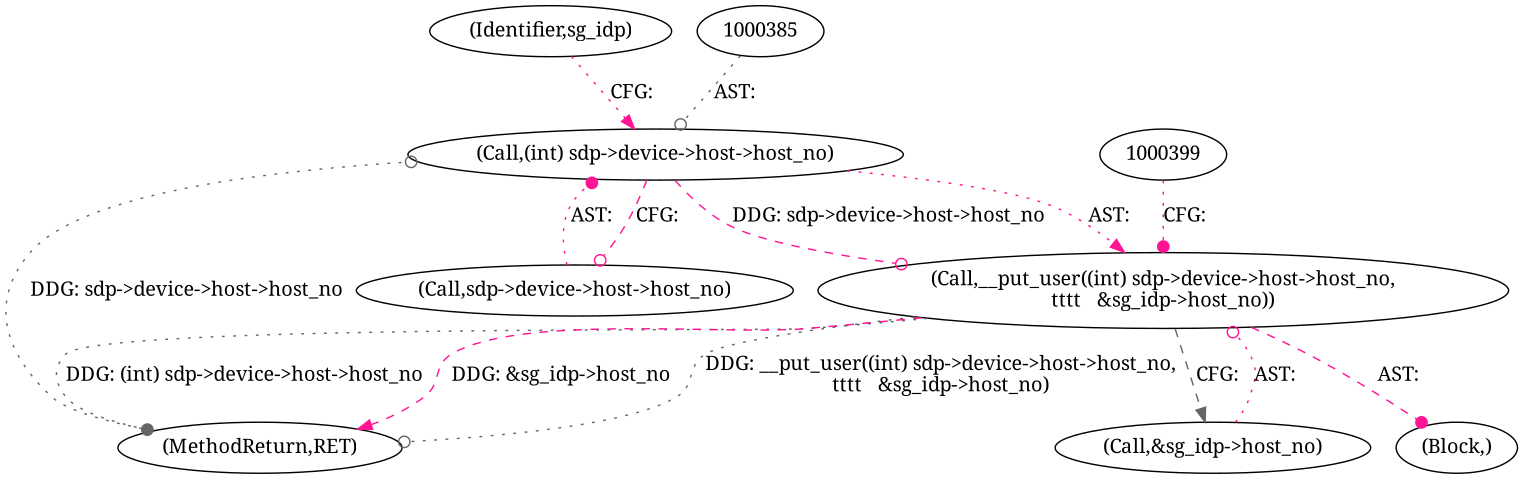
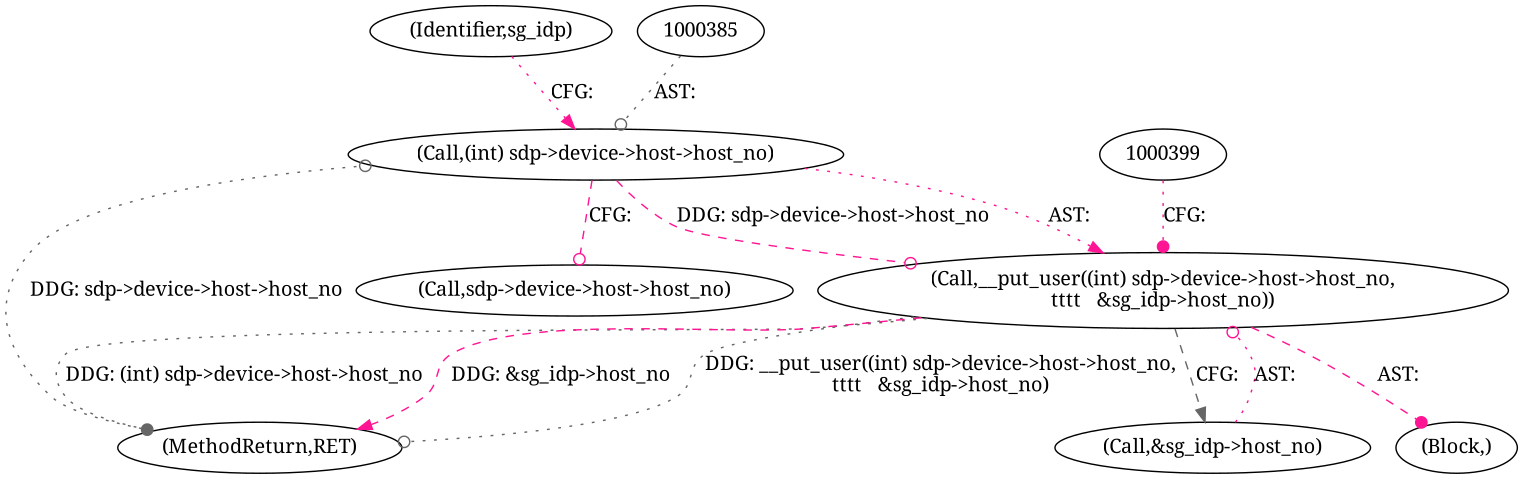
(565, 222) -> none
